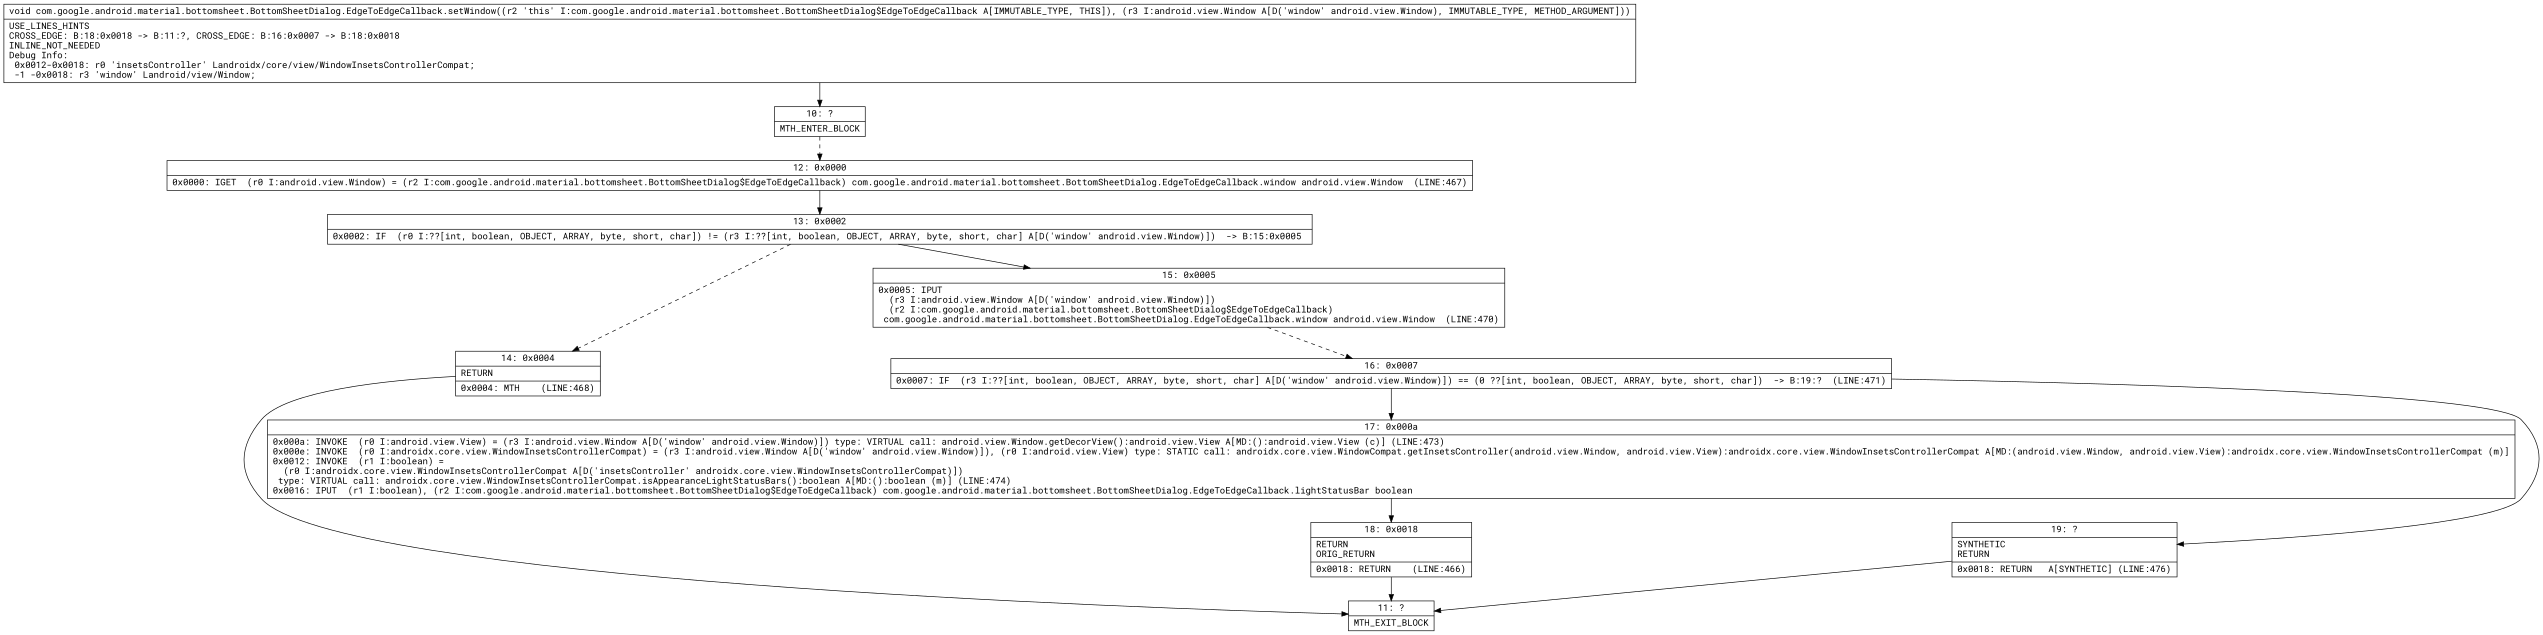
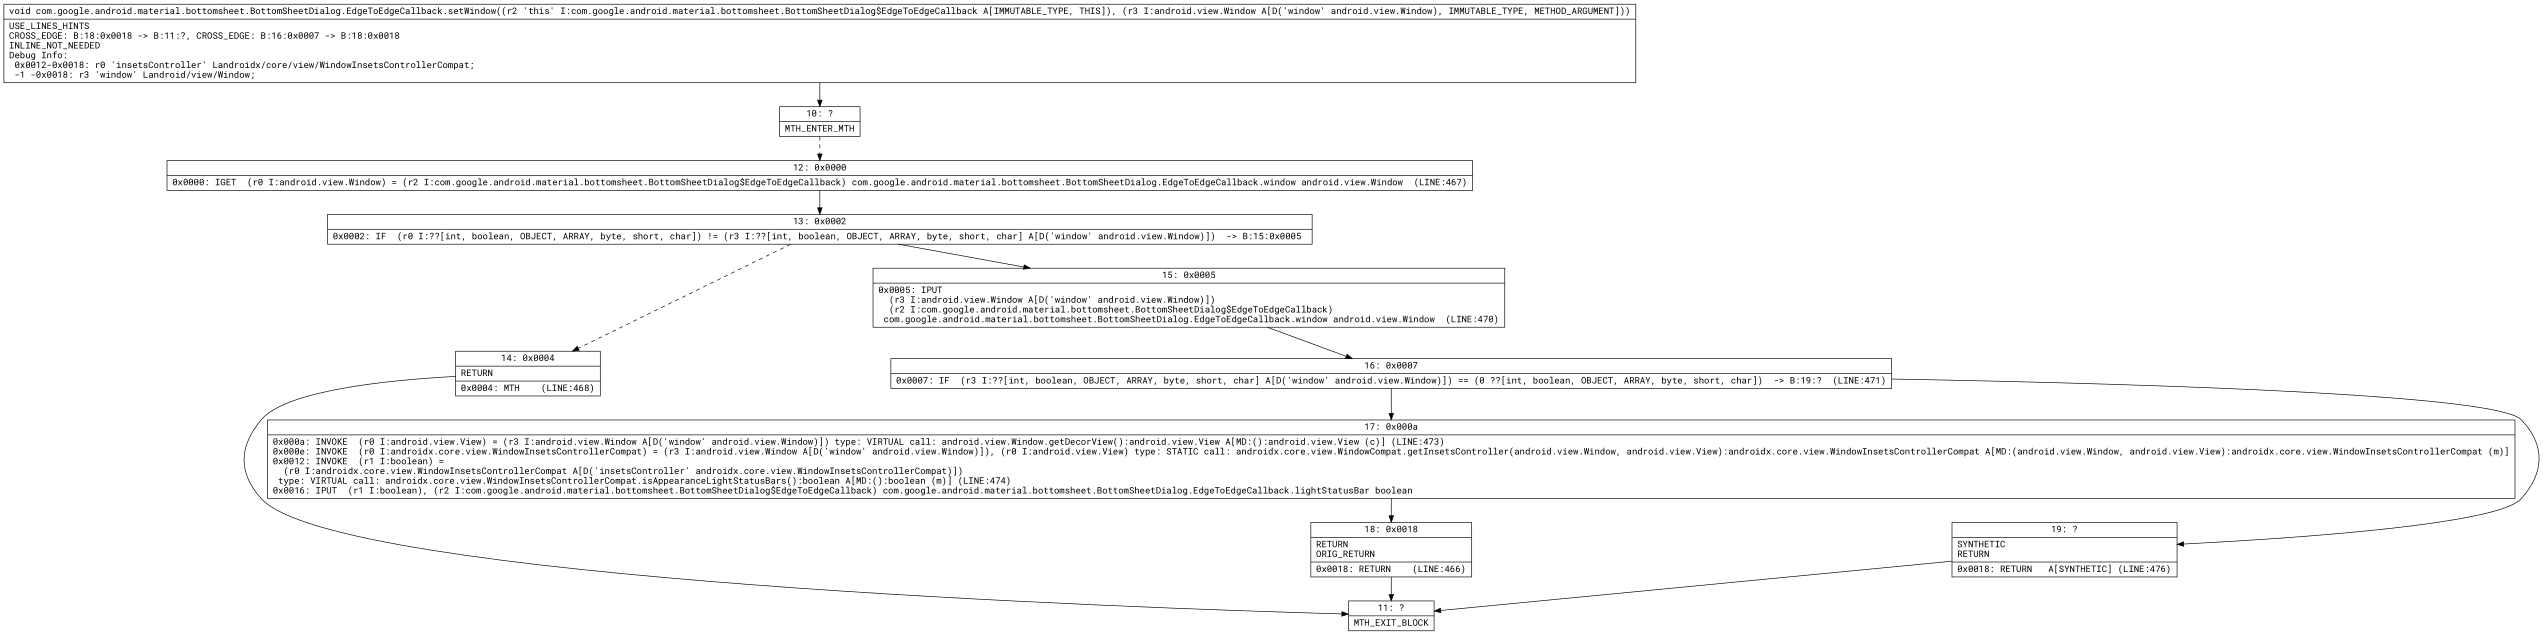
(820, 129) -> (820, 129)
(1307, 342) -> (1307, 342)
